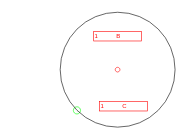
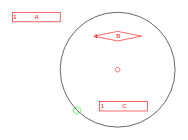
none -> (36, 17)
(118, 36) -> (118, 36)
